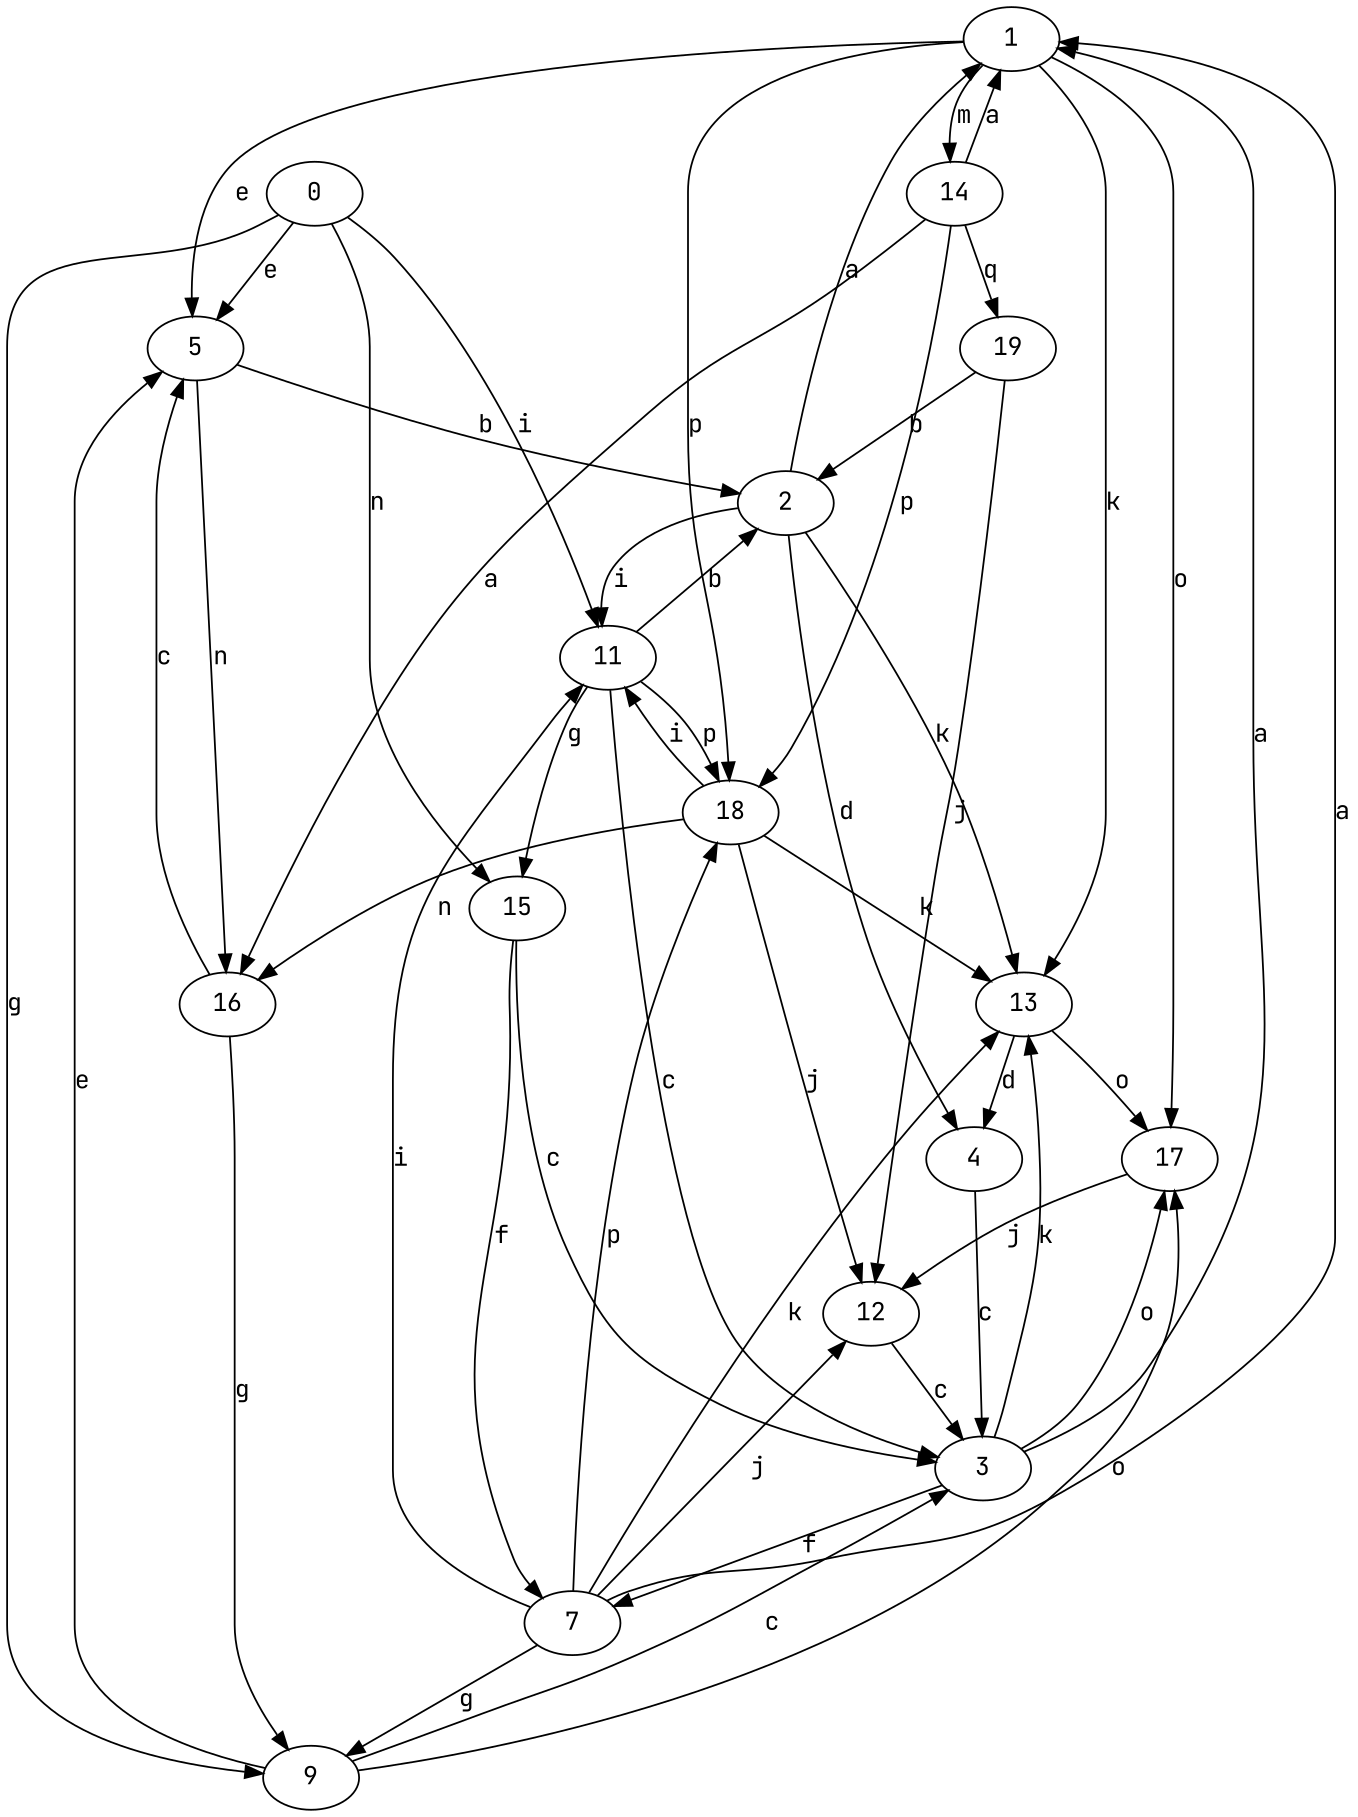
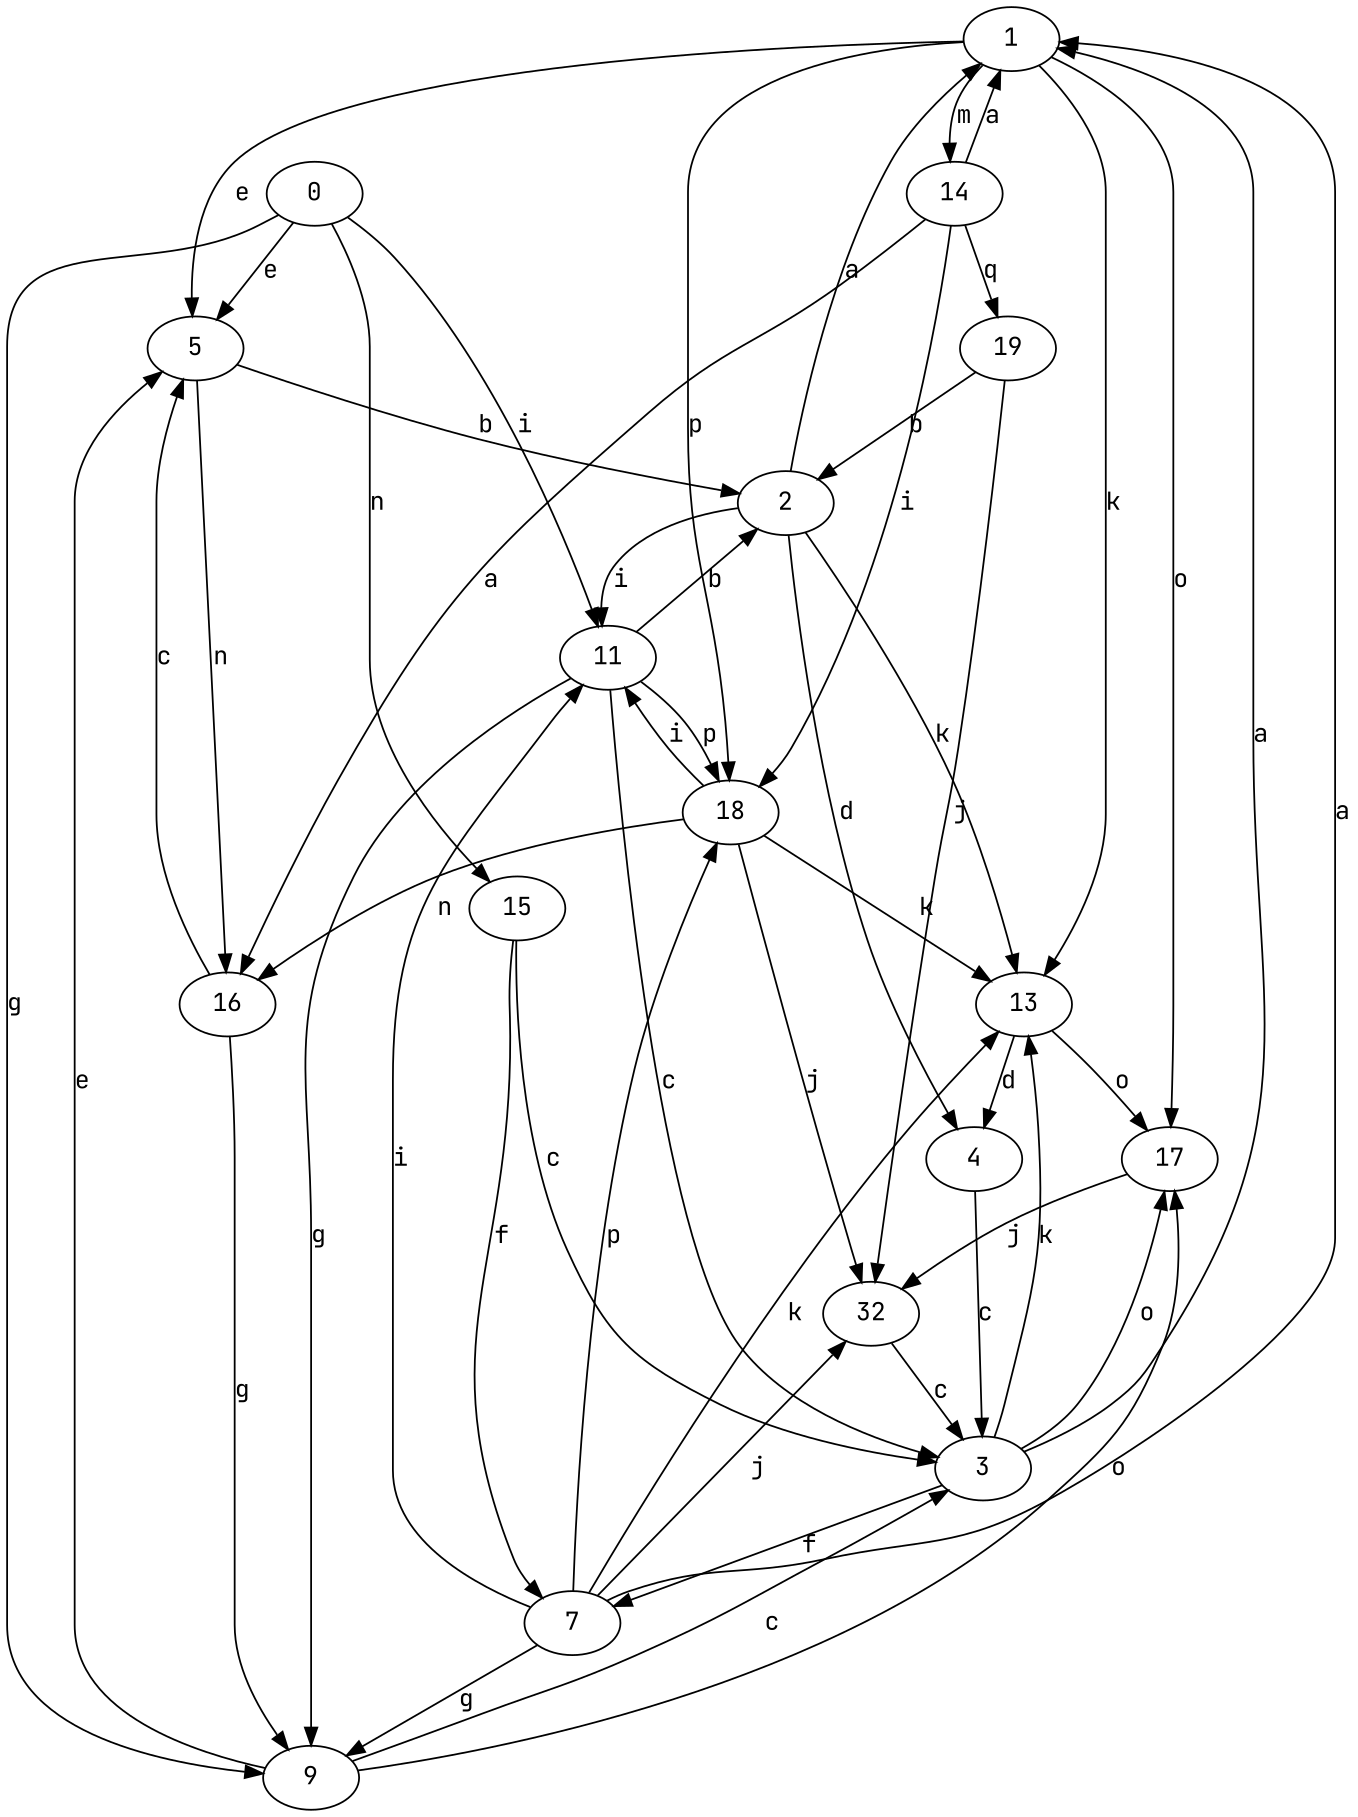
(908, 503) -> (908, 503)
(549, 770) -> (309, 1149)
(871, 1314) -> (871, 1314)
